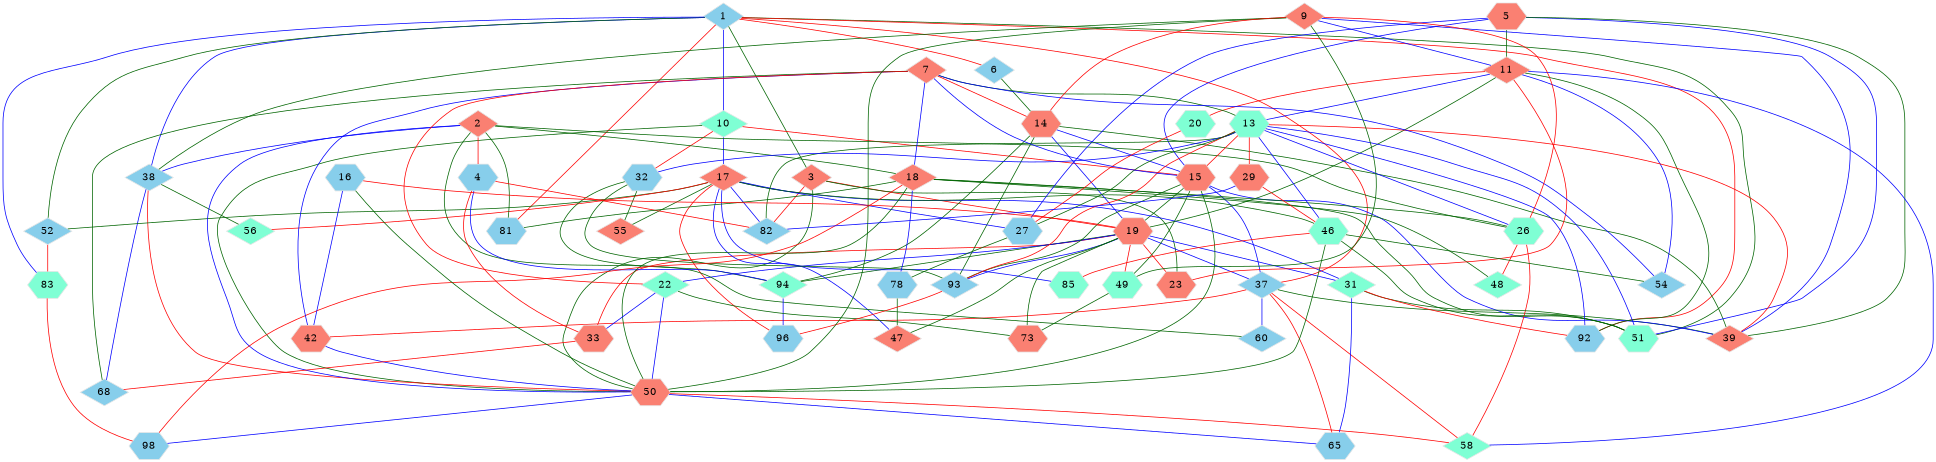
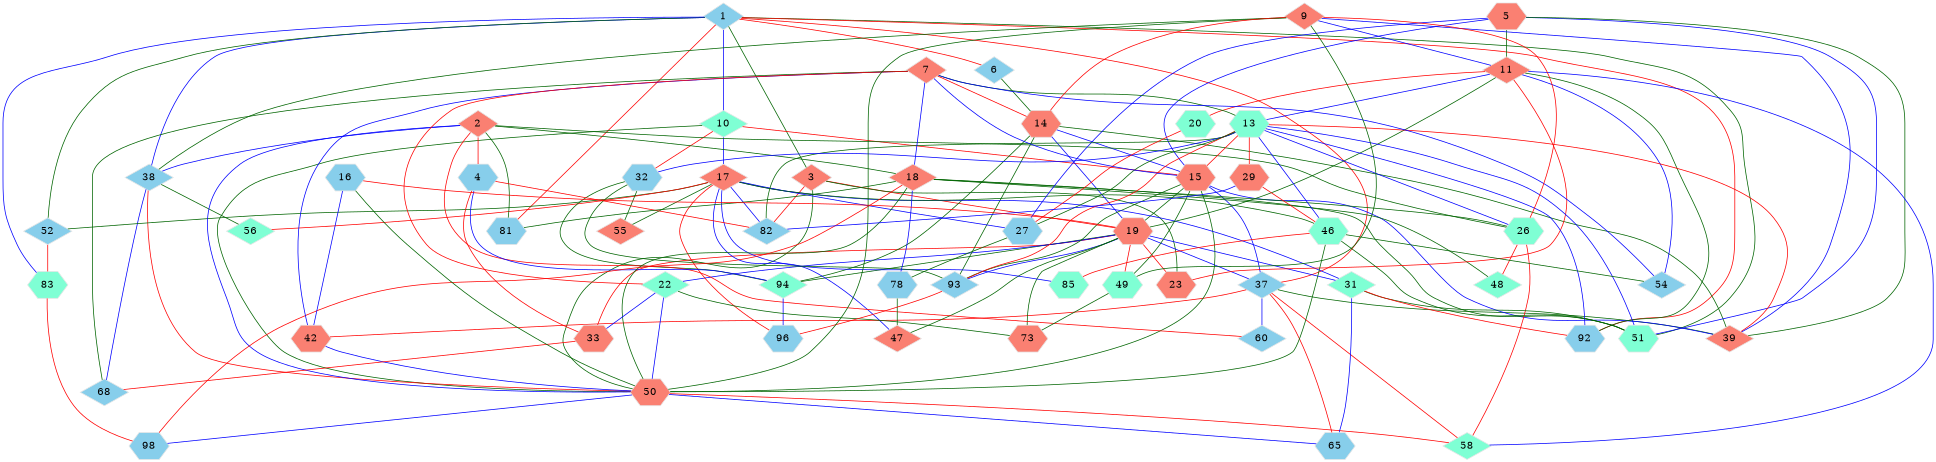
(764, 300) -> (764, 300)
